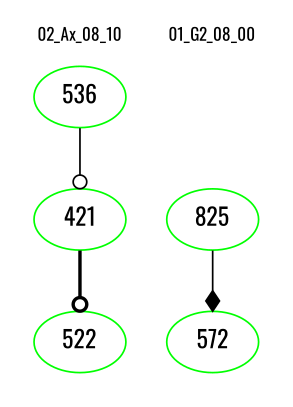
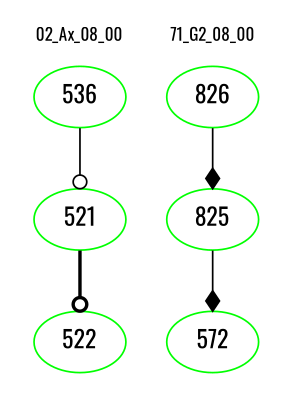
(80, 37) -> (80, 37)
(213, 37) -> (213, 37)
none -> (213, 97)
(80, 219) -> (80, 219)
